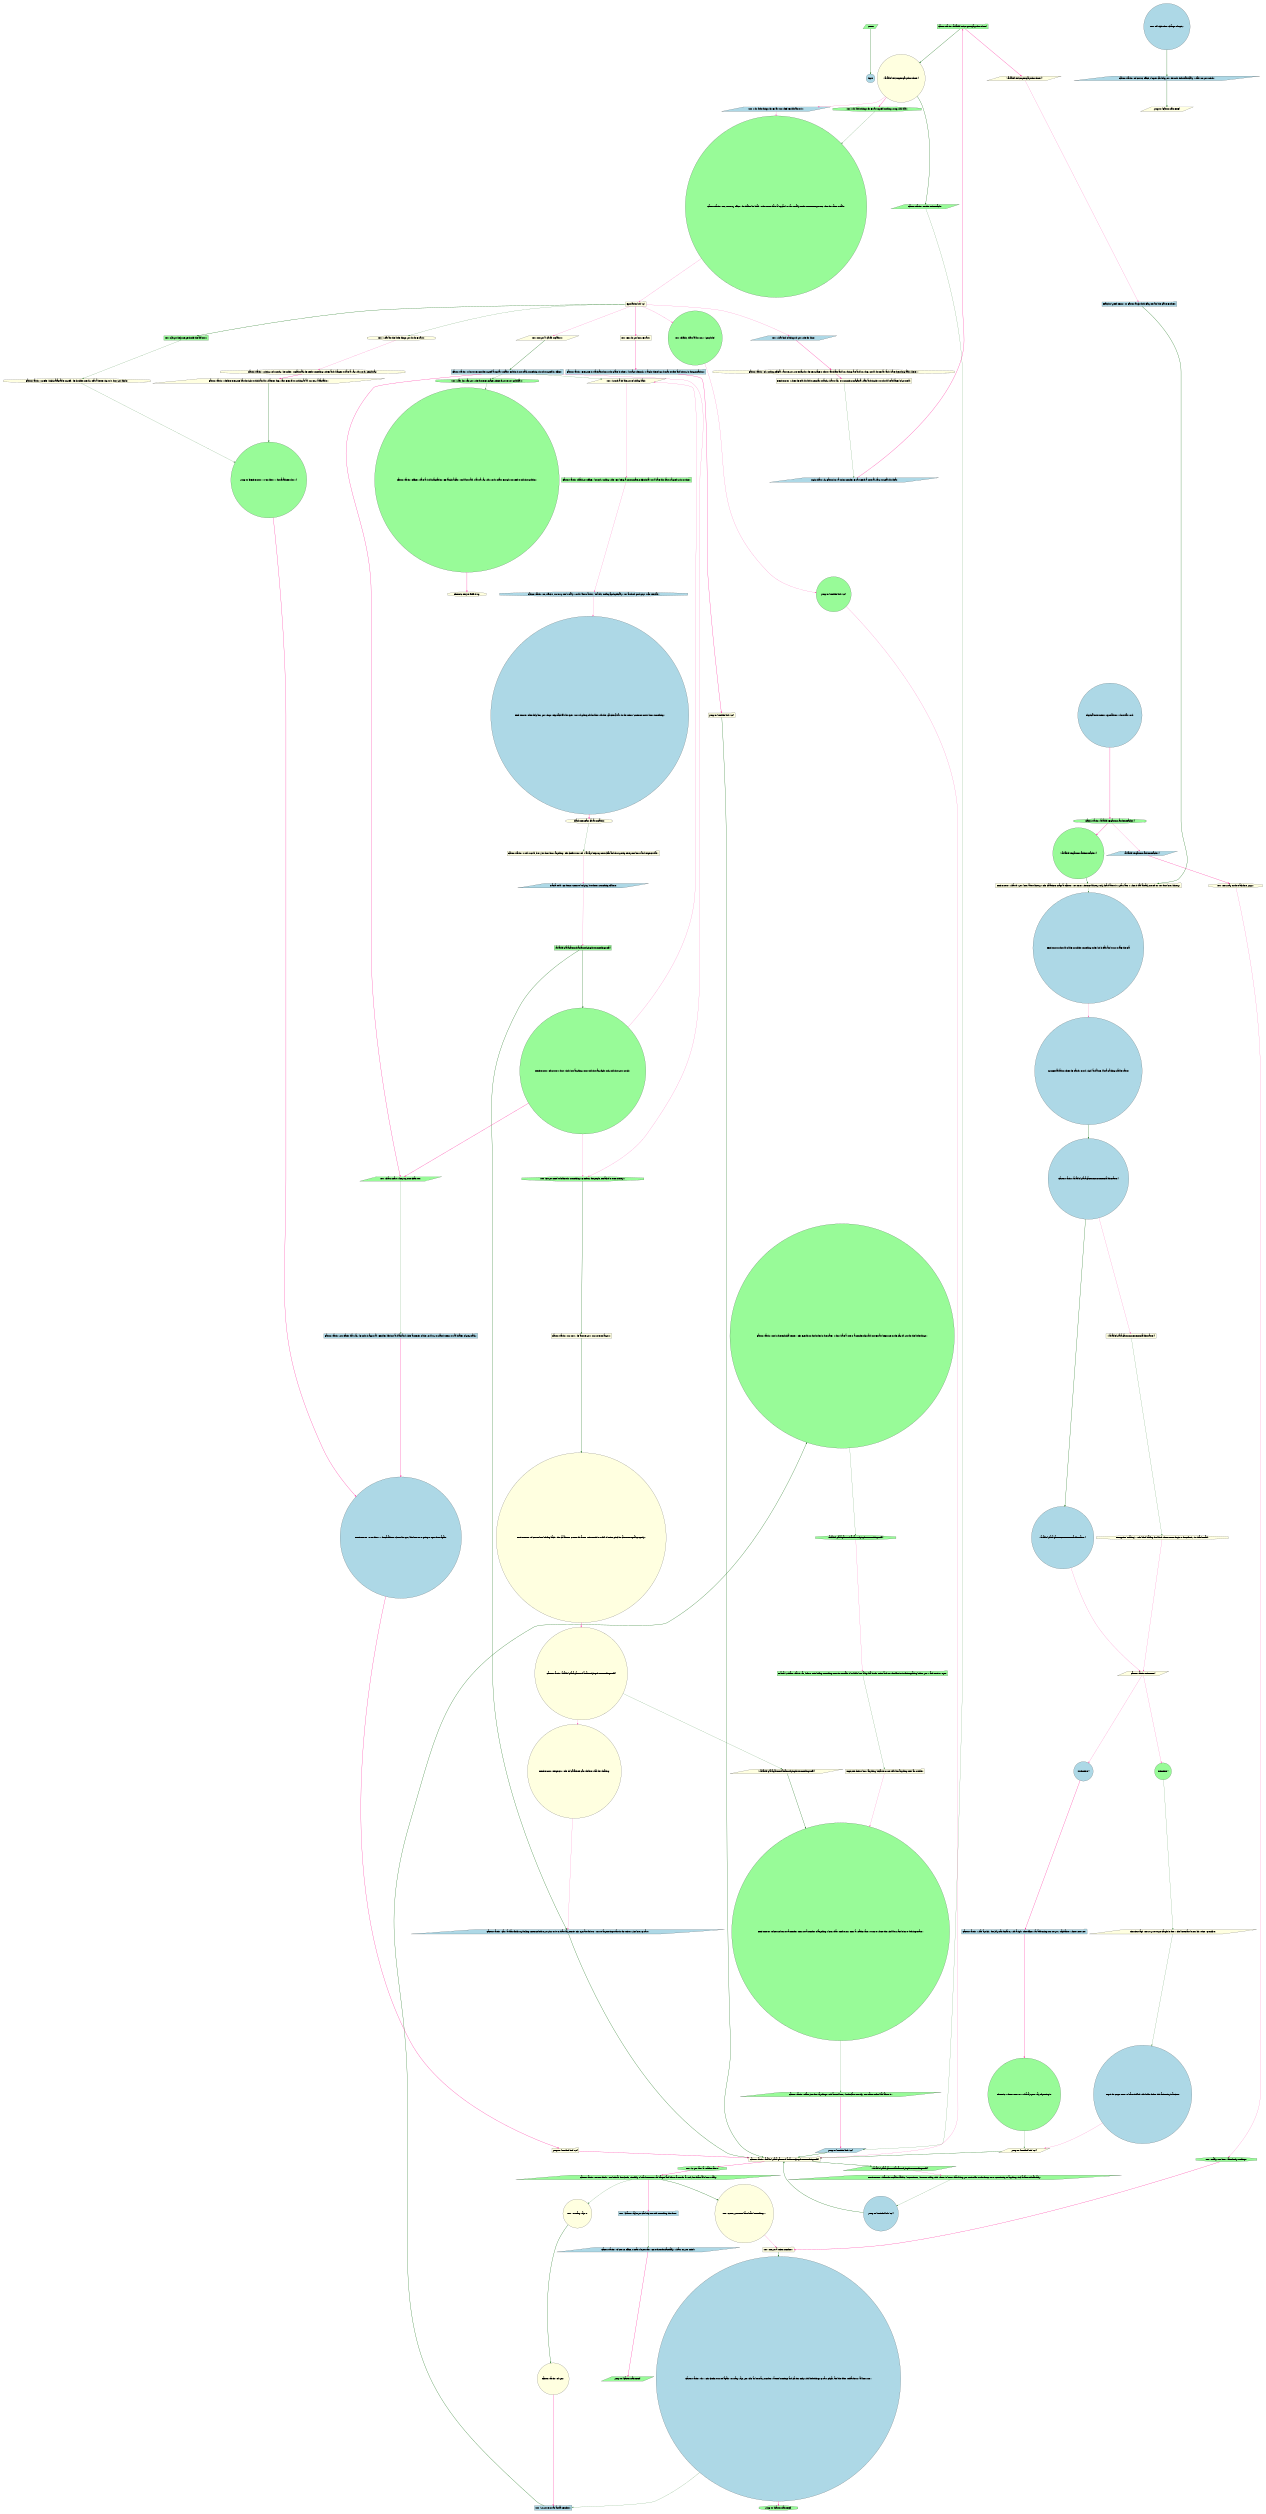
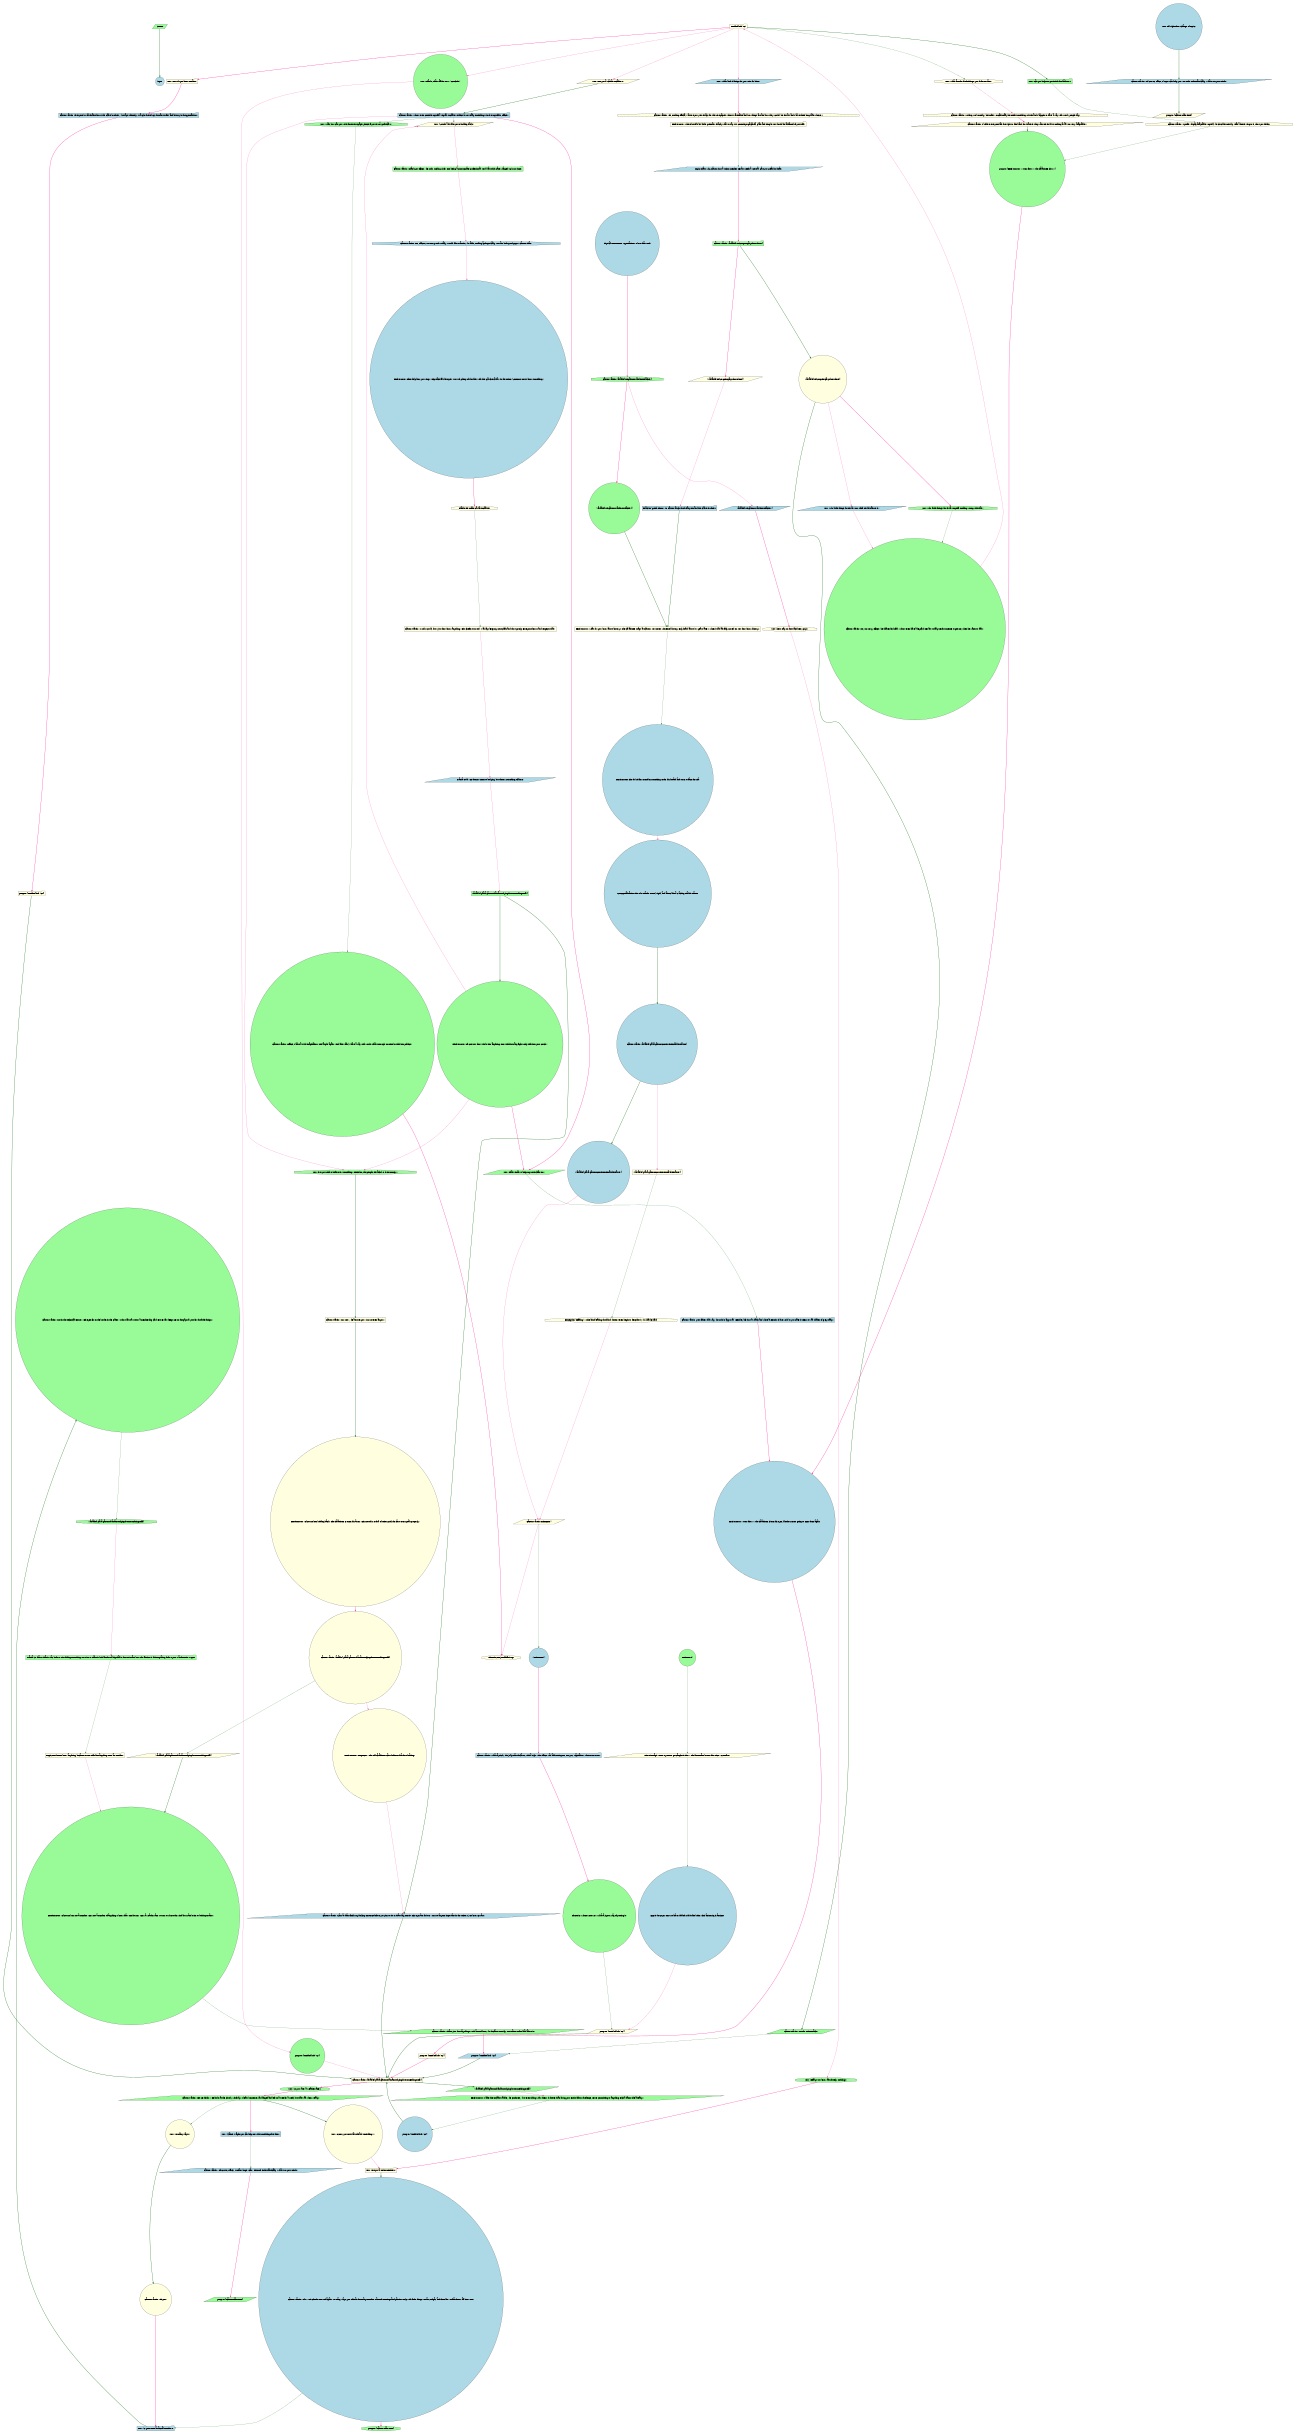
(636, 304) -> (738, 27)
(1115, 1719) -> (539, 1585)
(1152, 1719) -> (520, 1589)
